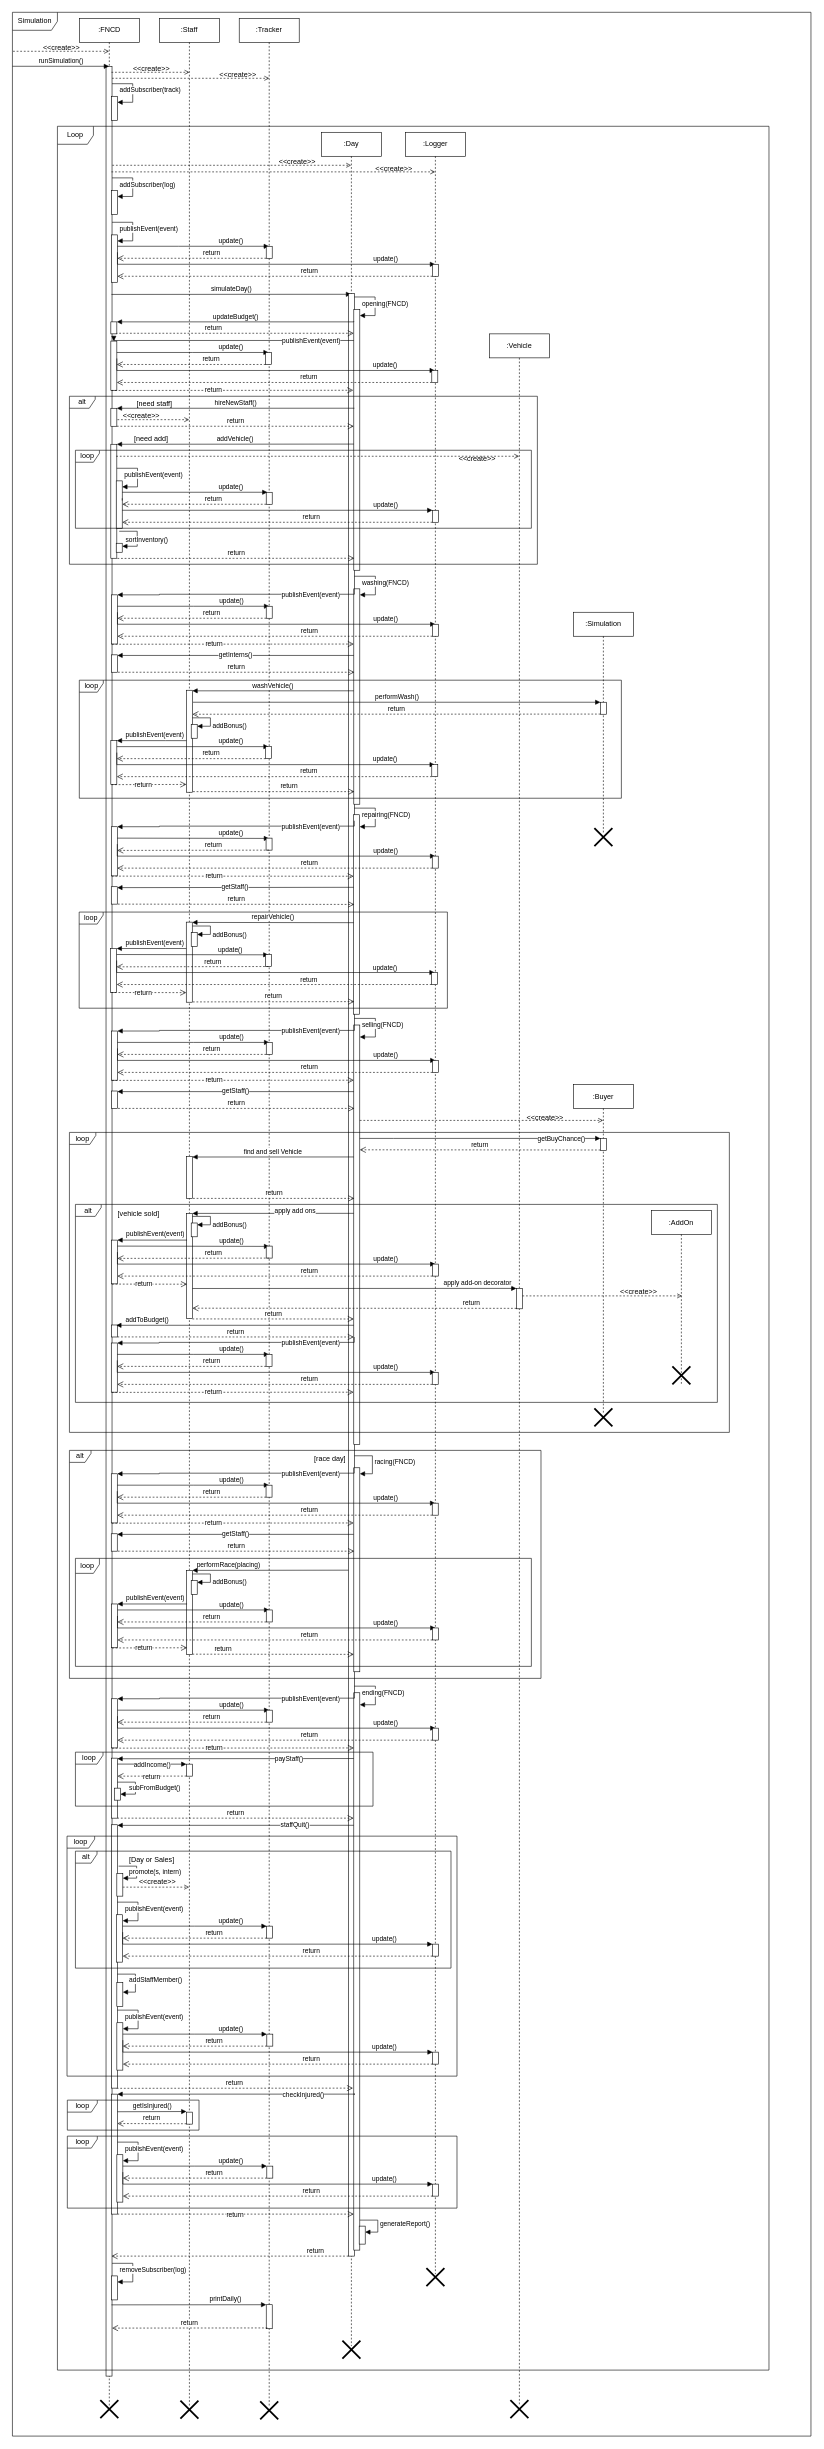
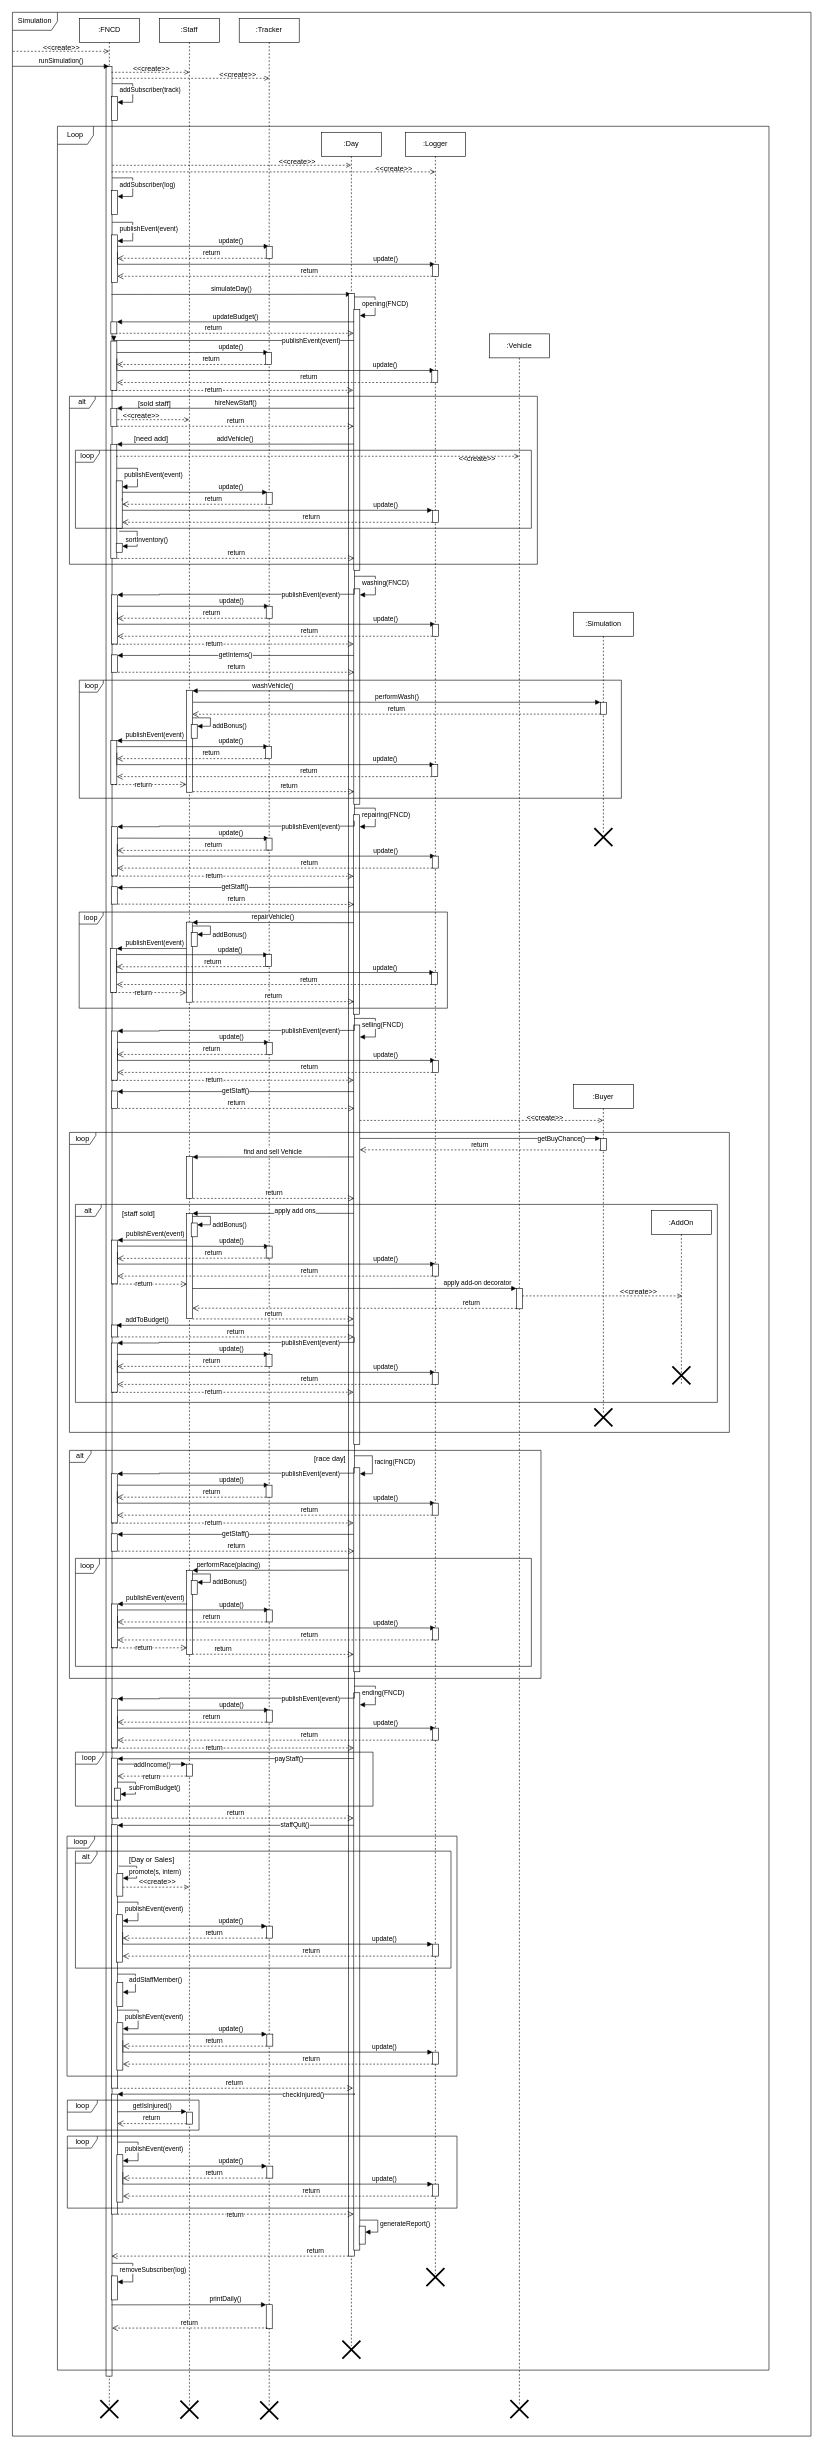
(155, 404) -> (155, 404)
(139, 1214) -> (139, 1214)
